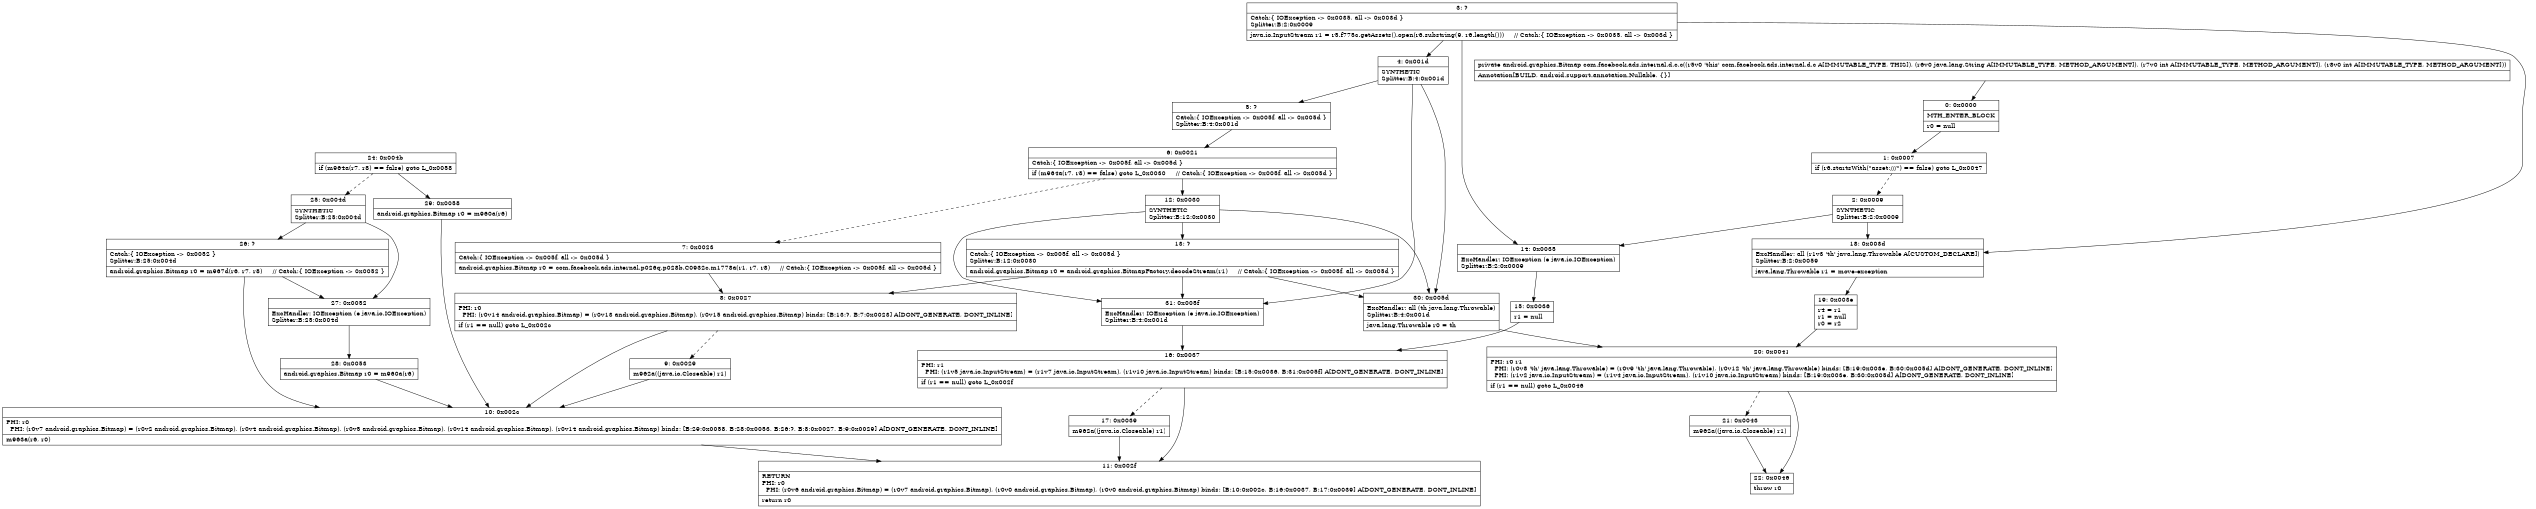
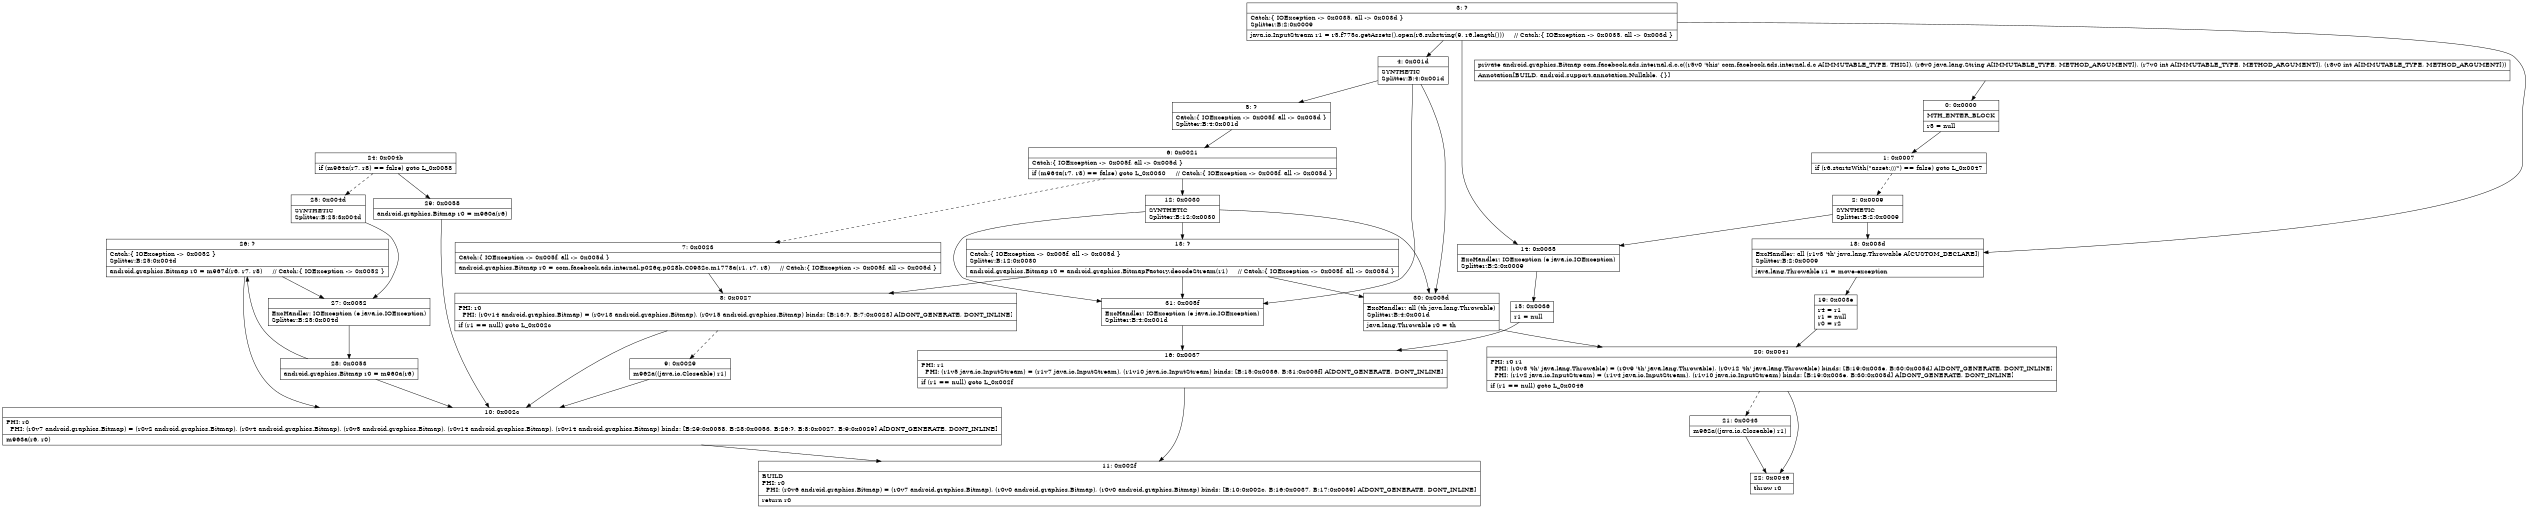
(1941, 126) -> (1941, 126)
(328, 217) -> (328, 217)
(294, 230) -> (264, 331)
(1787, 261) -> (1787, 261)
(1119, 426) -> none
(776, 476) -> (773, 476)
